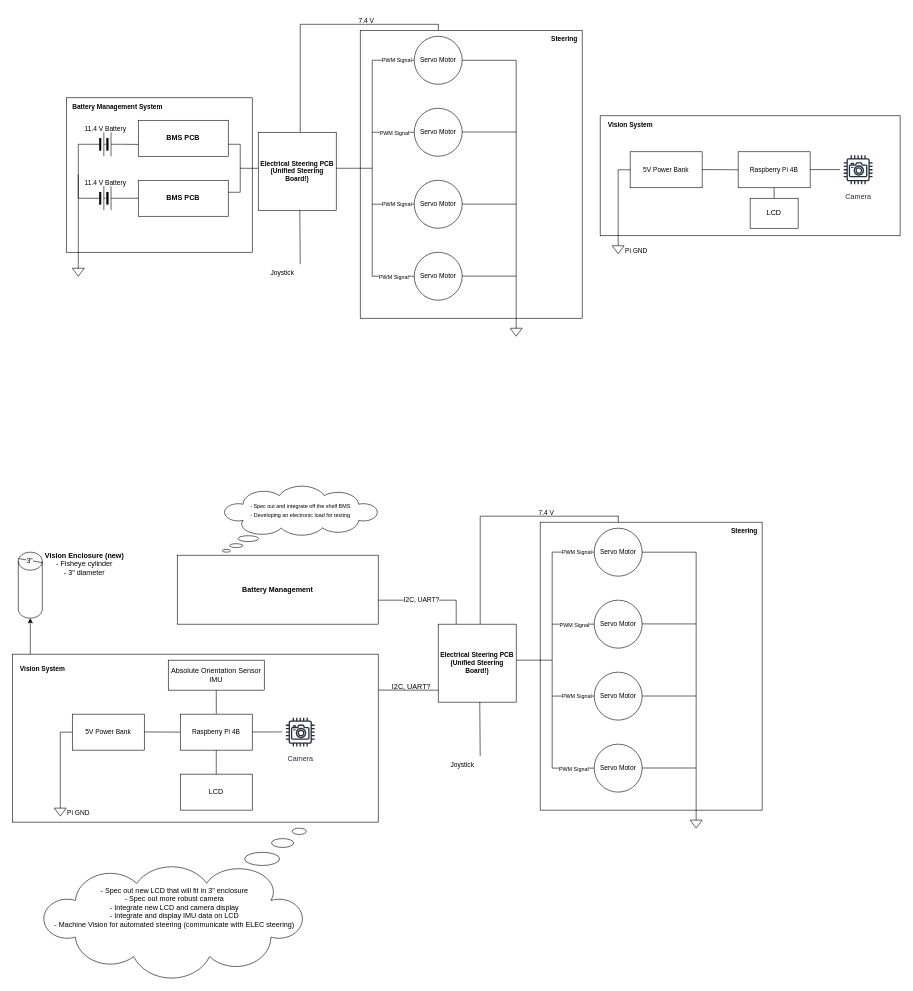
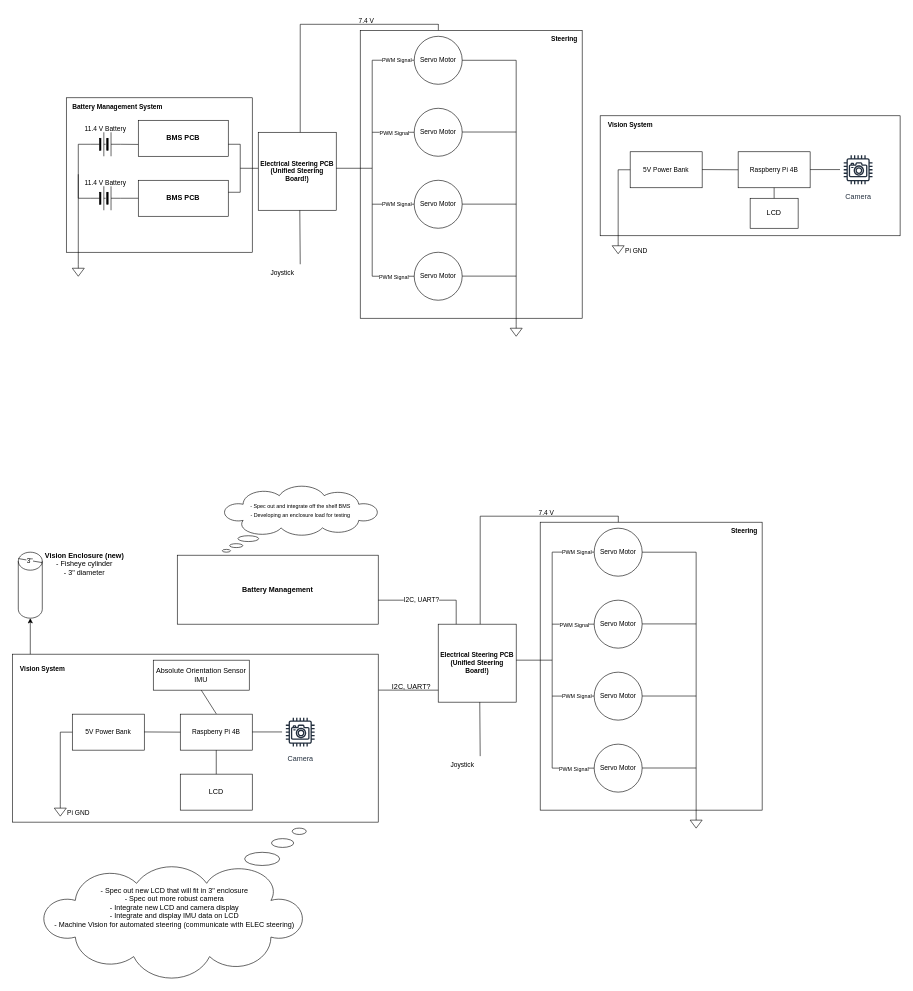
(301, 510) -> (301, 510)
(216, 675) -> (201, 675)
